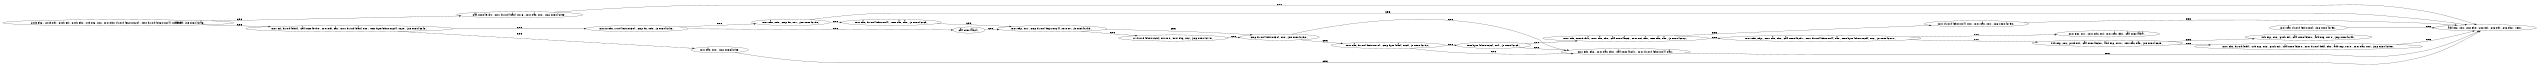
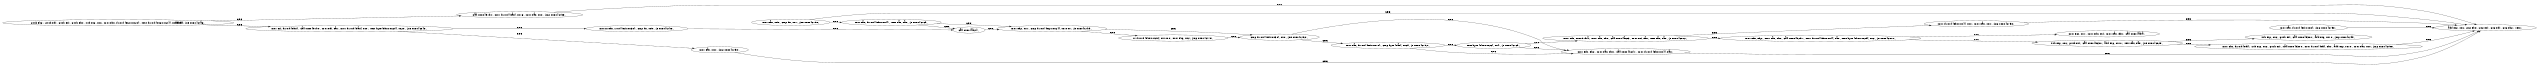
(717, 25) -> none
none -> (936, 27)
(720, 50) -> (720, 50)
